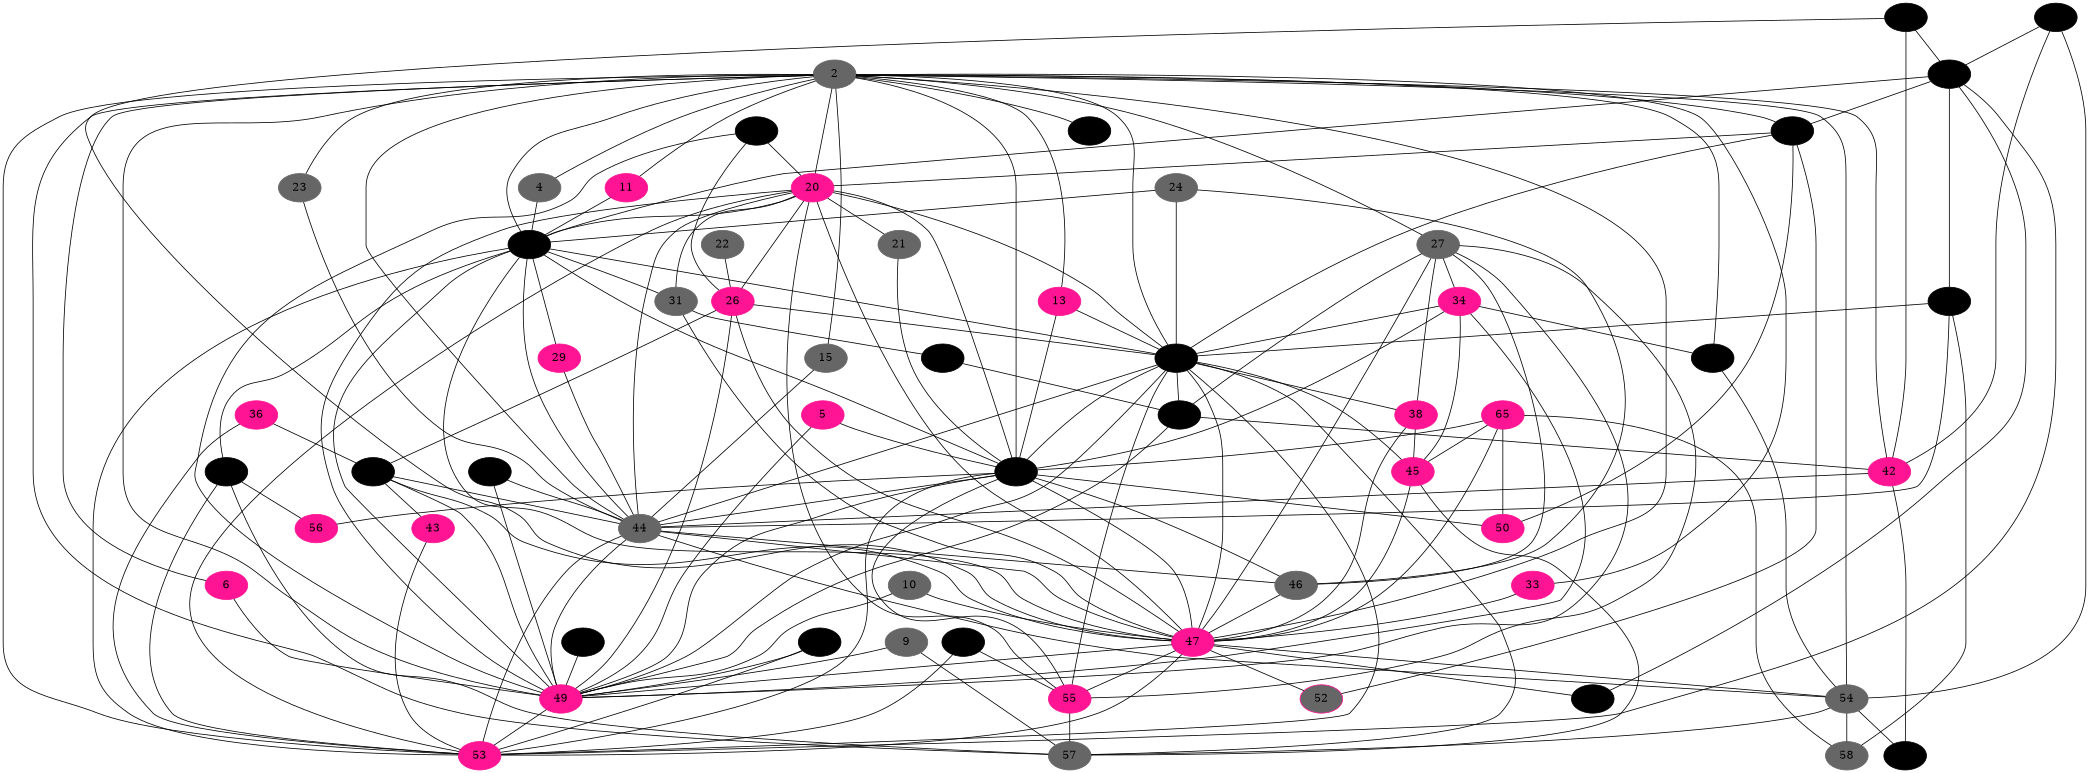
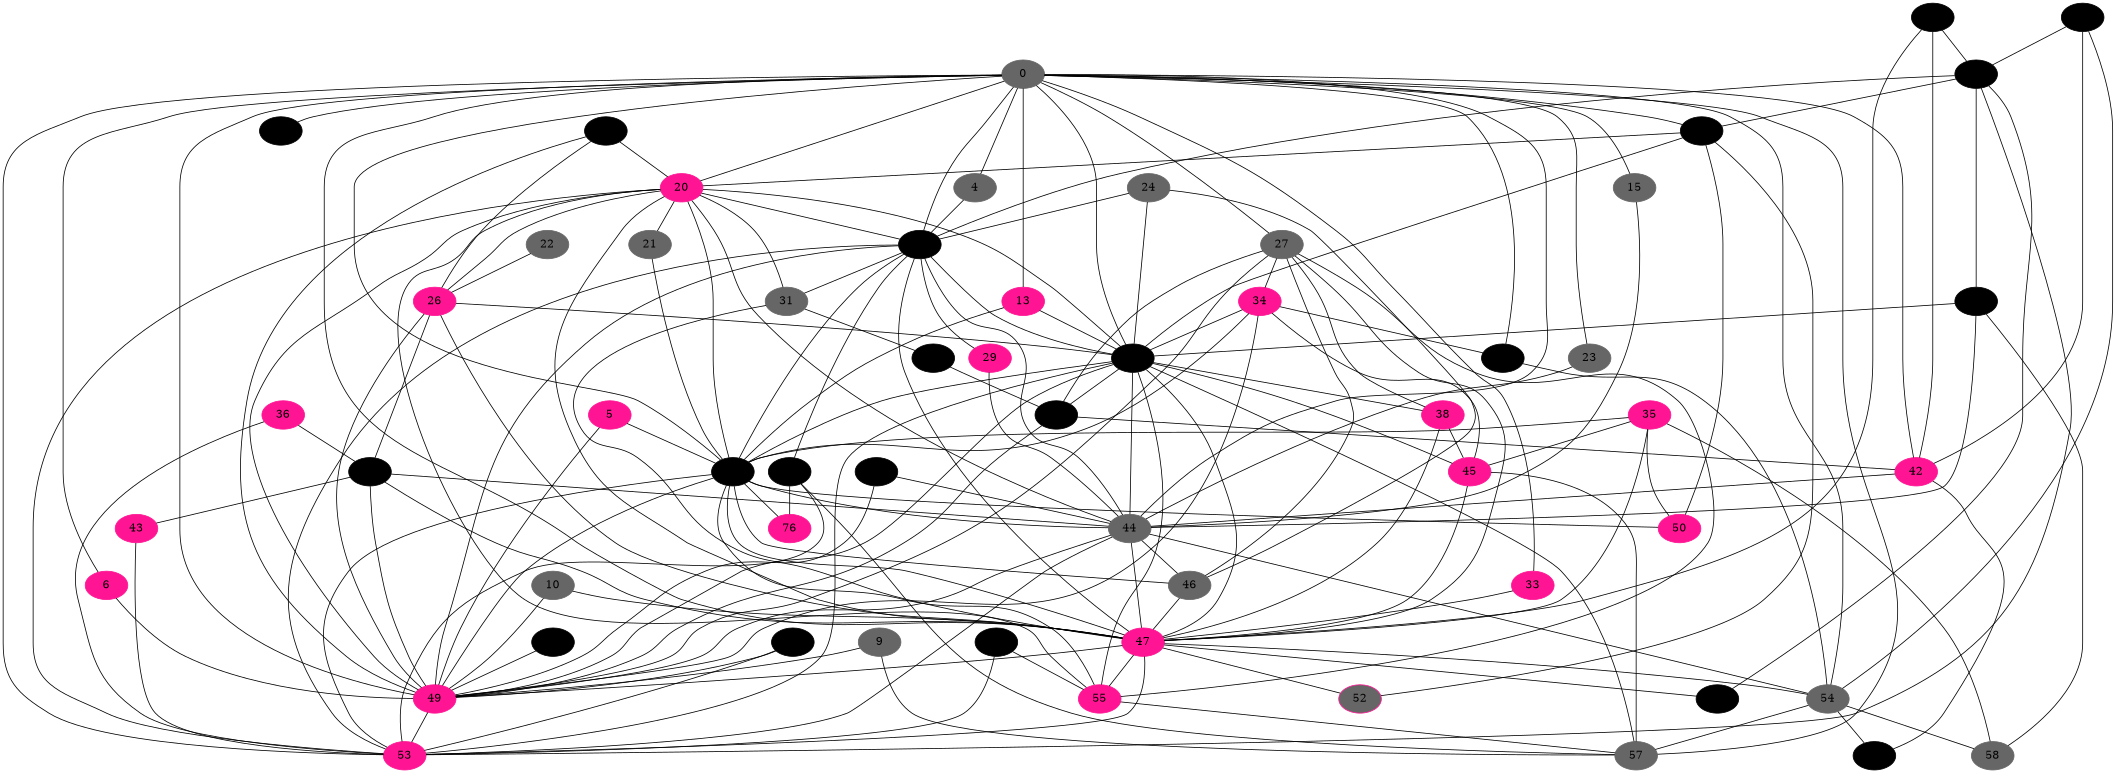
(835, 74) -> (1023, 74)
(626, 188) -> none
(1503, 415) -> (1650, 415)
(316, 529) -> (790, 529)
